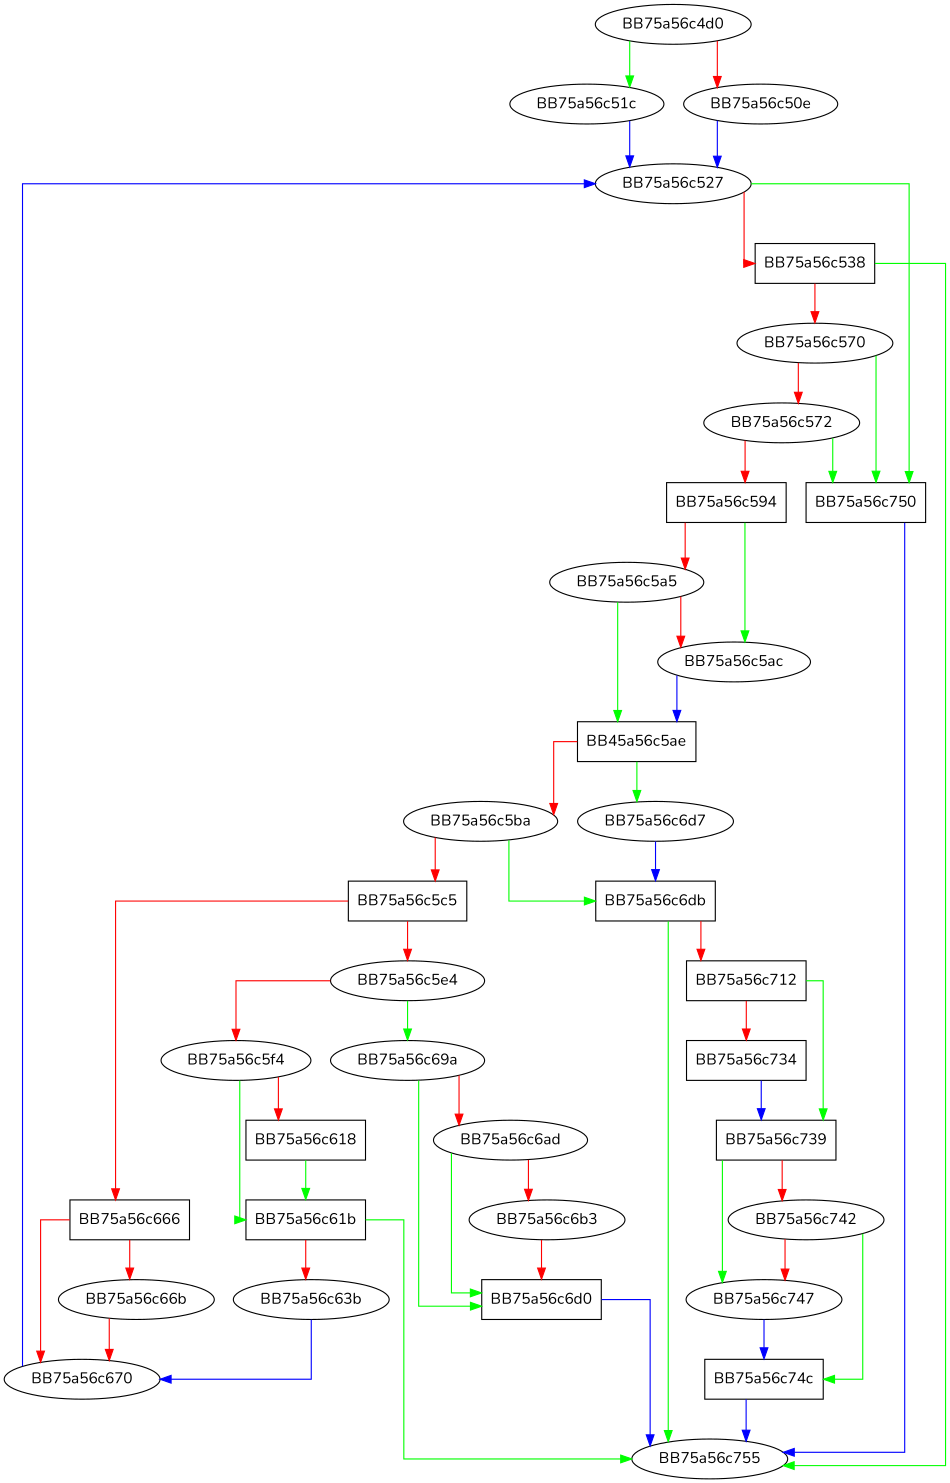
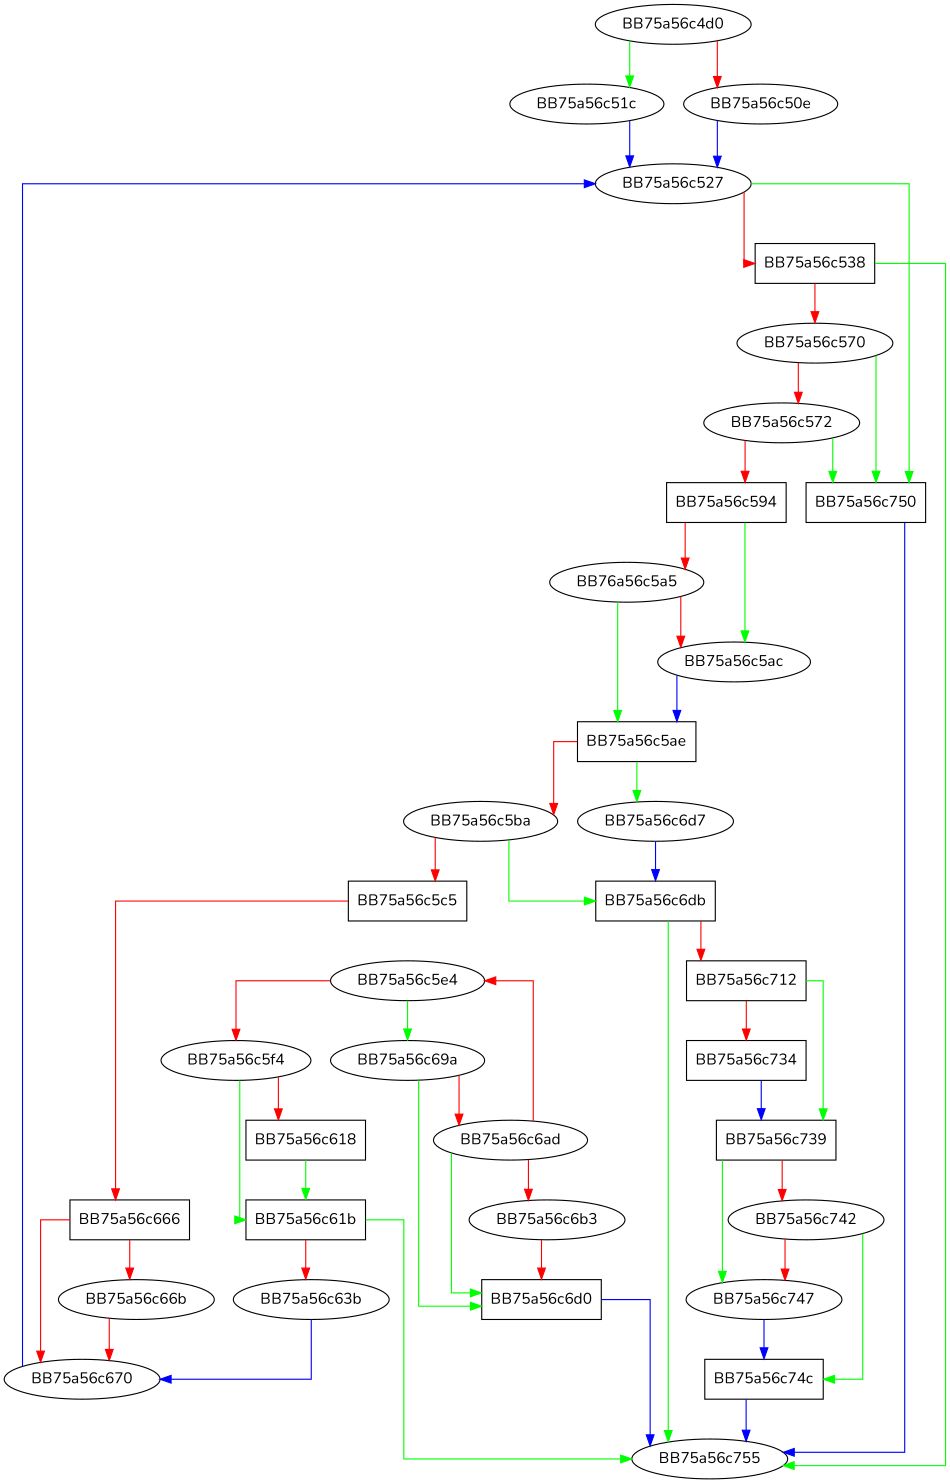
(627, 582) -> (627, 582)
(637, 742) -> (637, 742)
(408, 935) -> (533, 1032)
